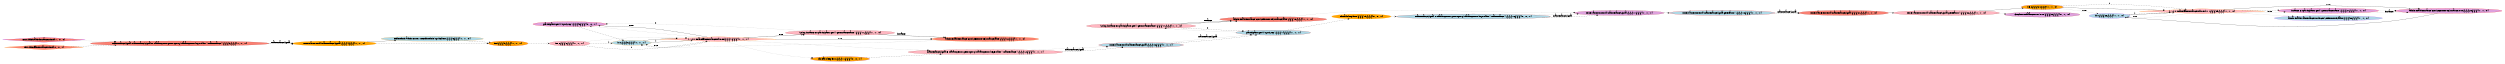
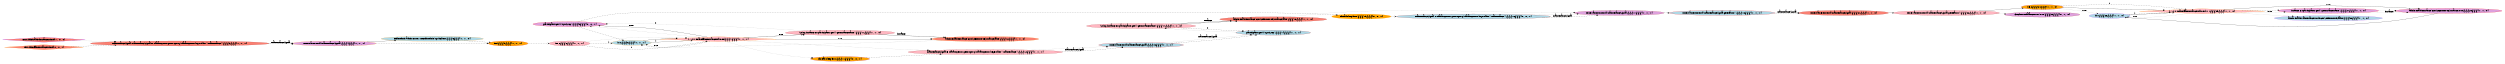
(1317, 25) -> (956, 13)
(334, 43) -> (334, 43)
